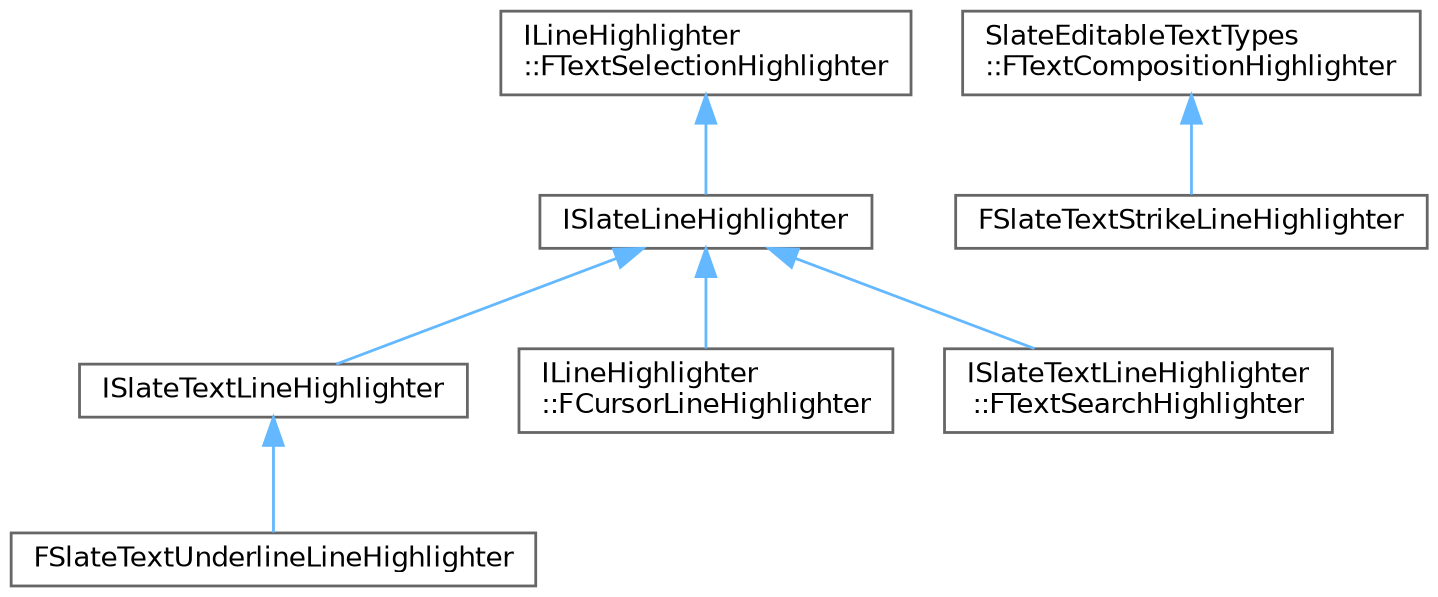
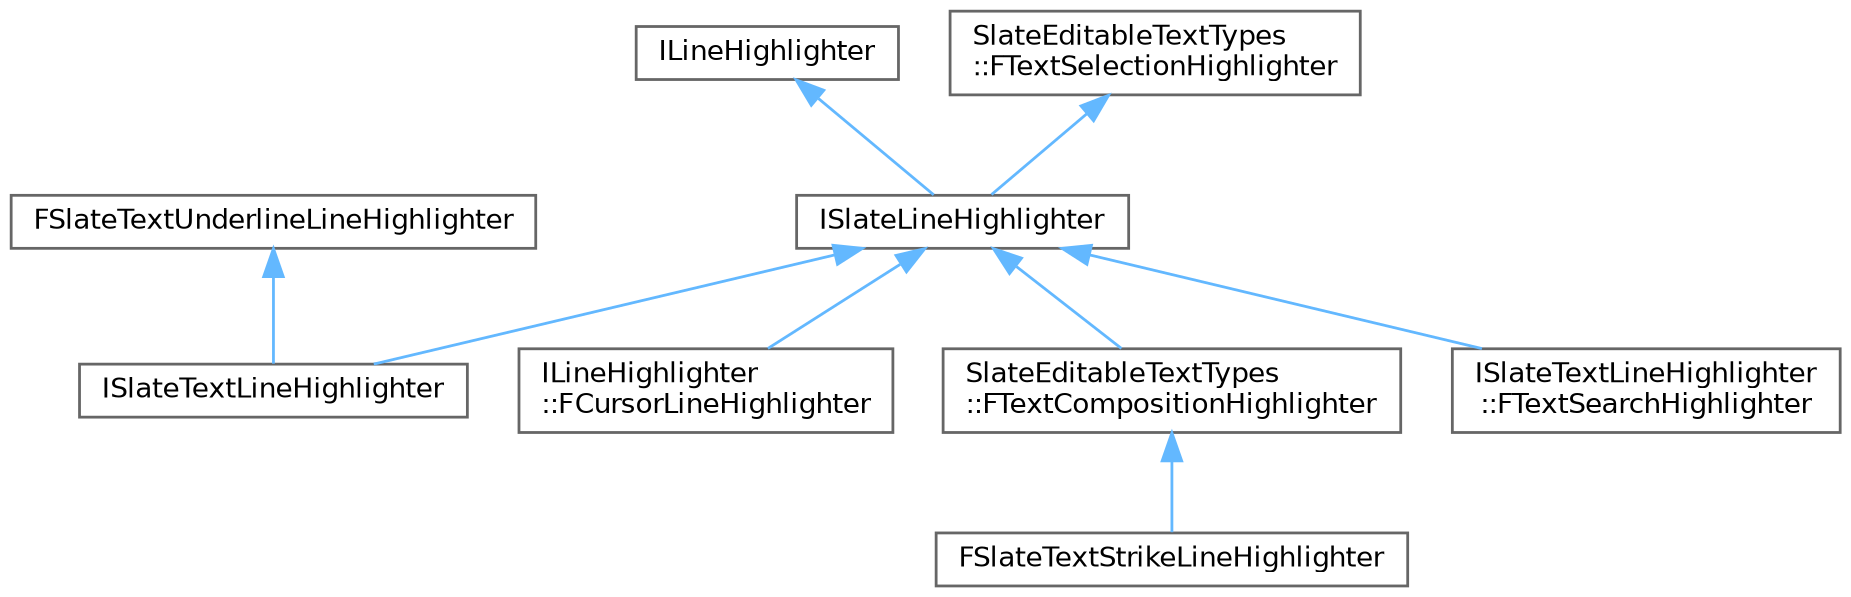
(706, 53) -> (1155, 53)
none -> (767, 53)
none -> (1069, 307)
(273, 489) -> (273, 320)
